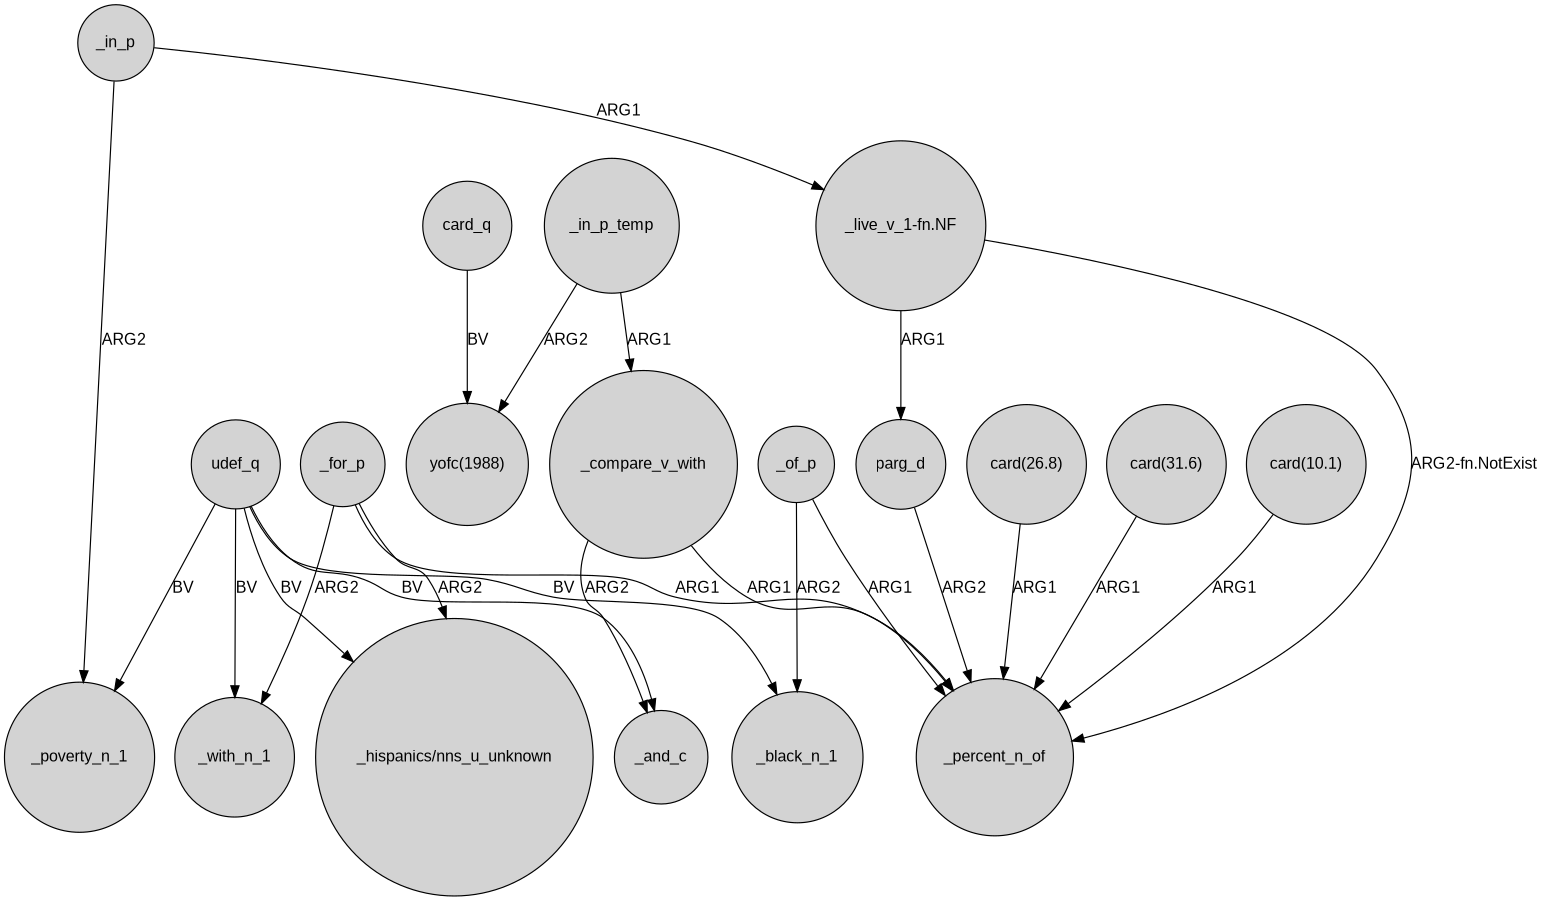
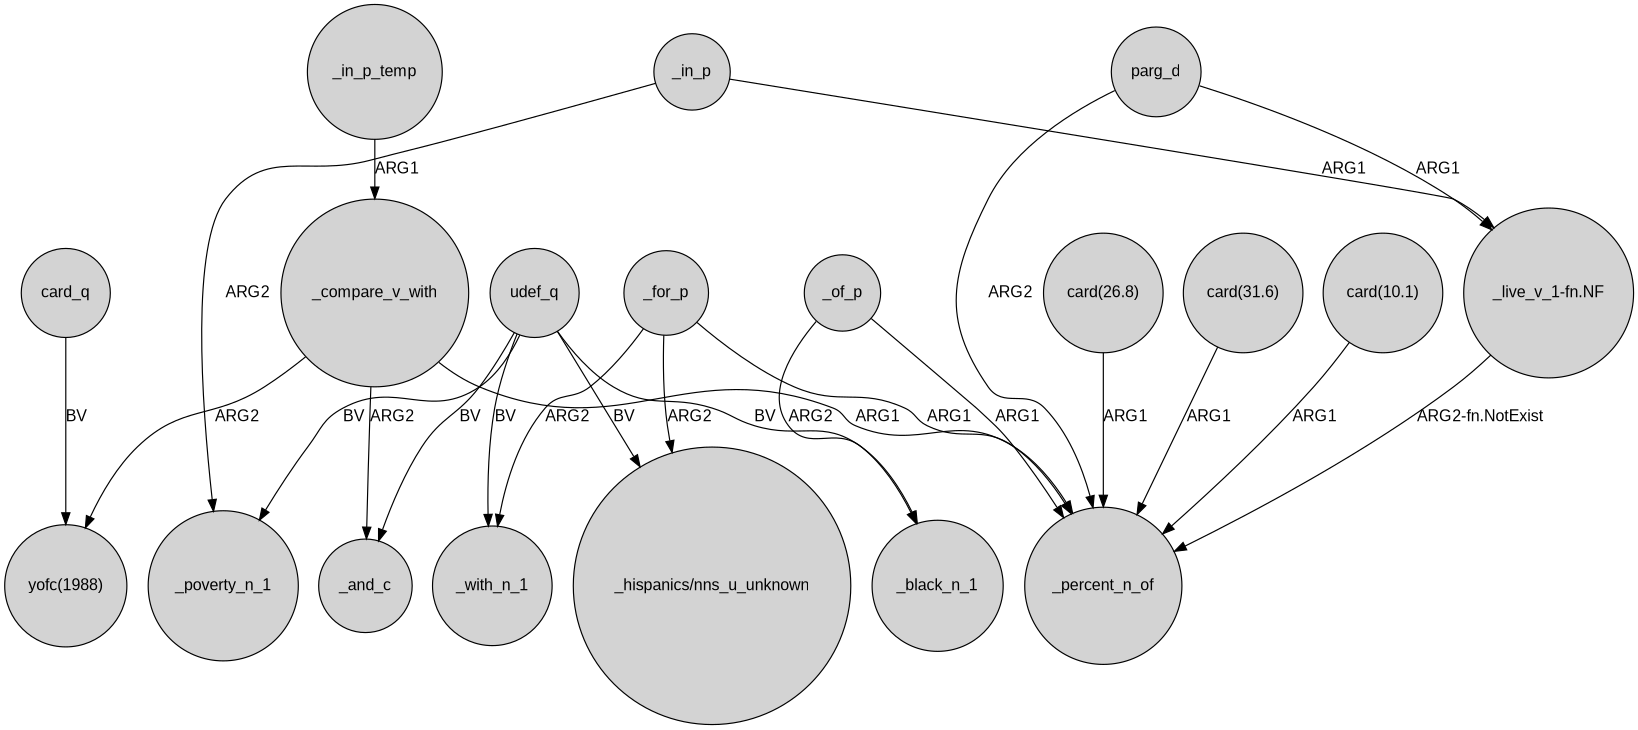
(541, 343) -> (183, 418)
(901, 359) -> (1347, 142)
